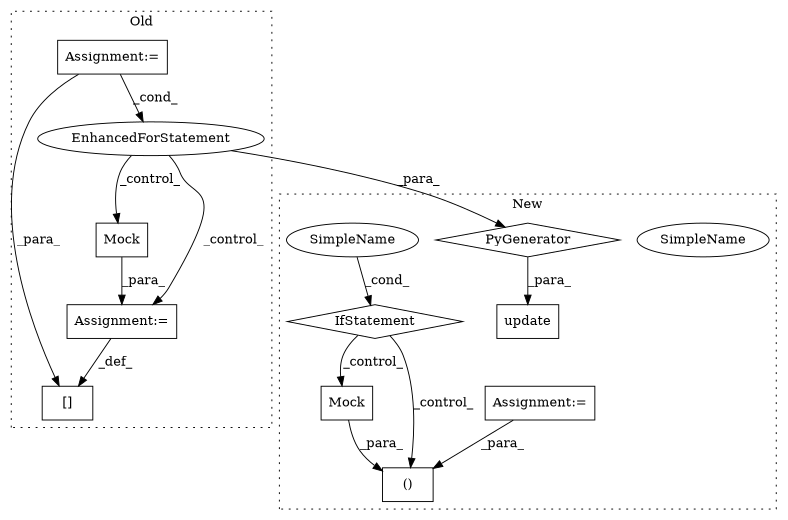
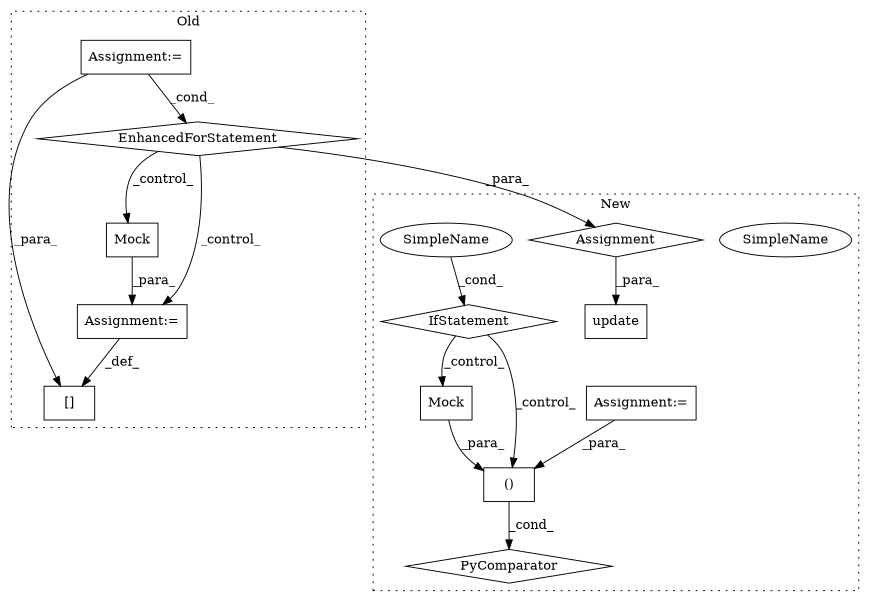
(151, 139) -> (198, 139)
(528, 240) -> (616, 240)
none -> (509, 566)
